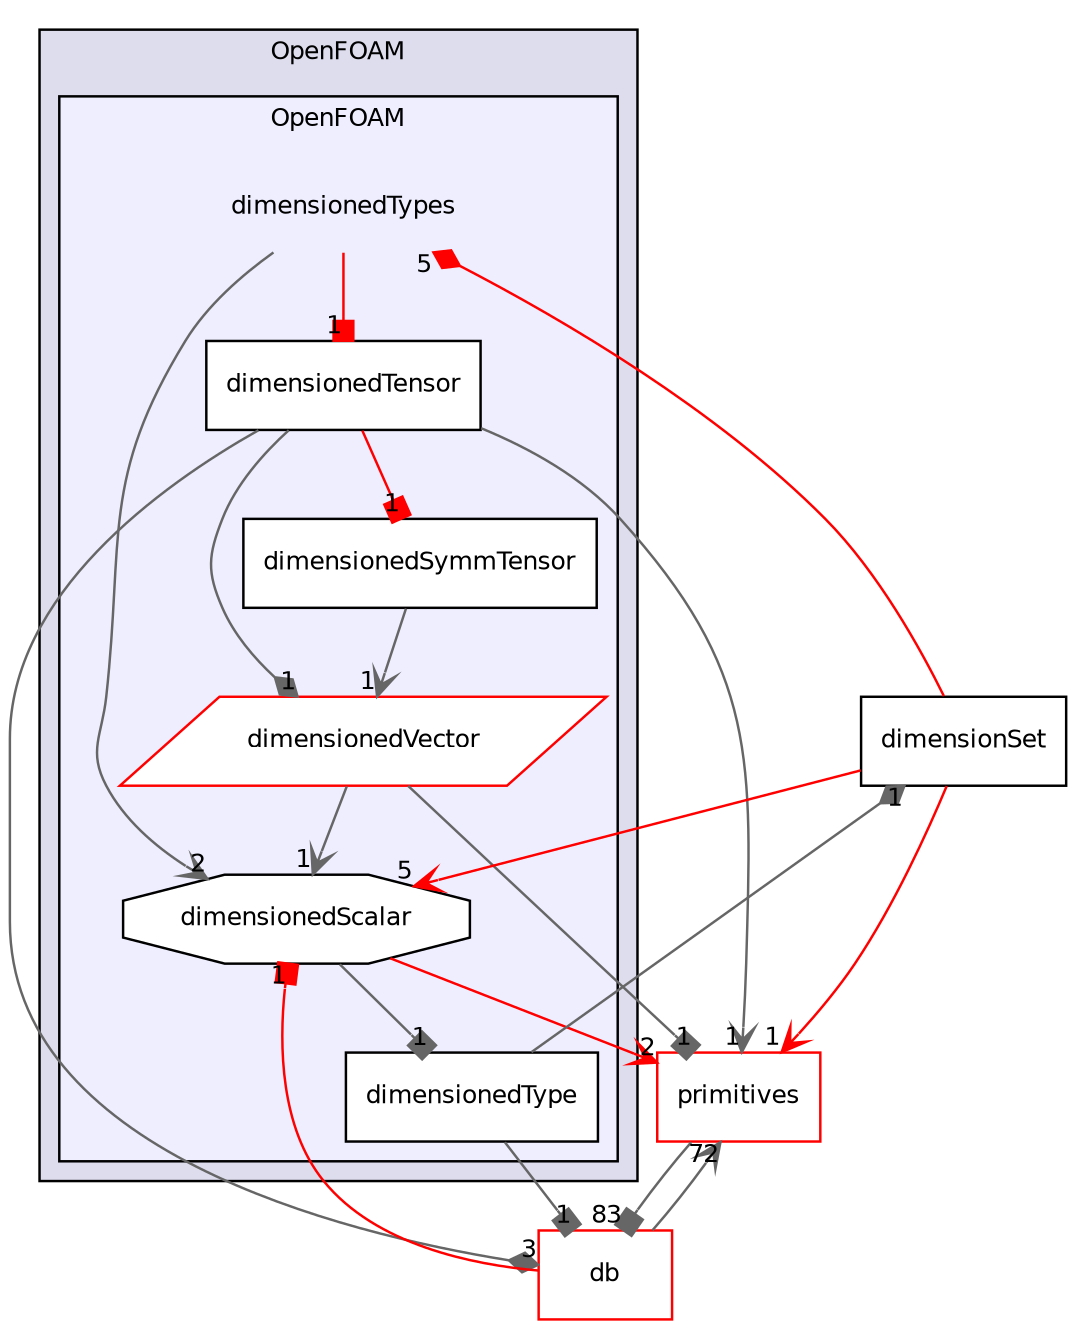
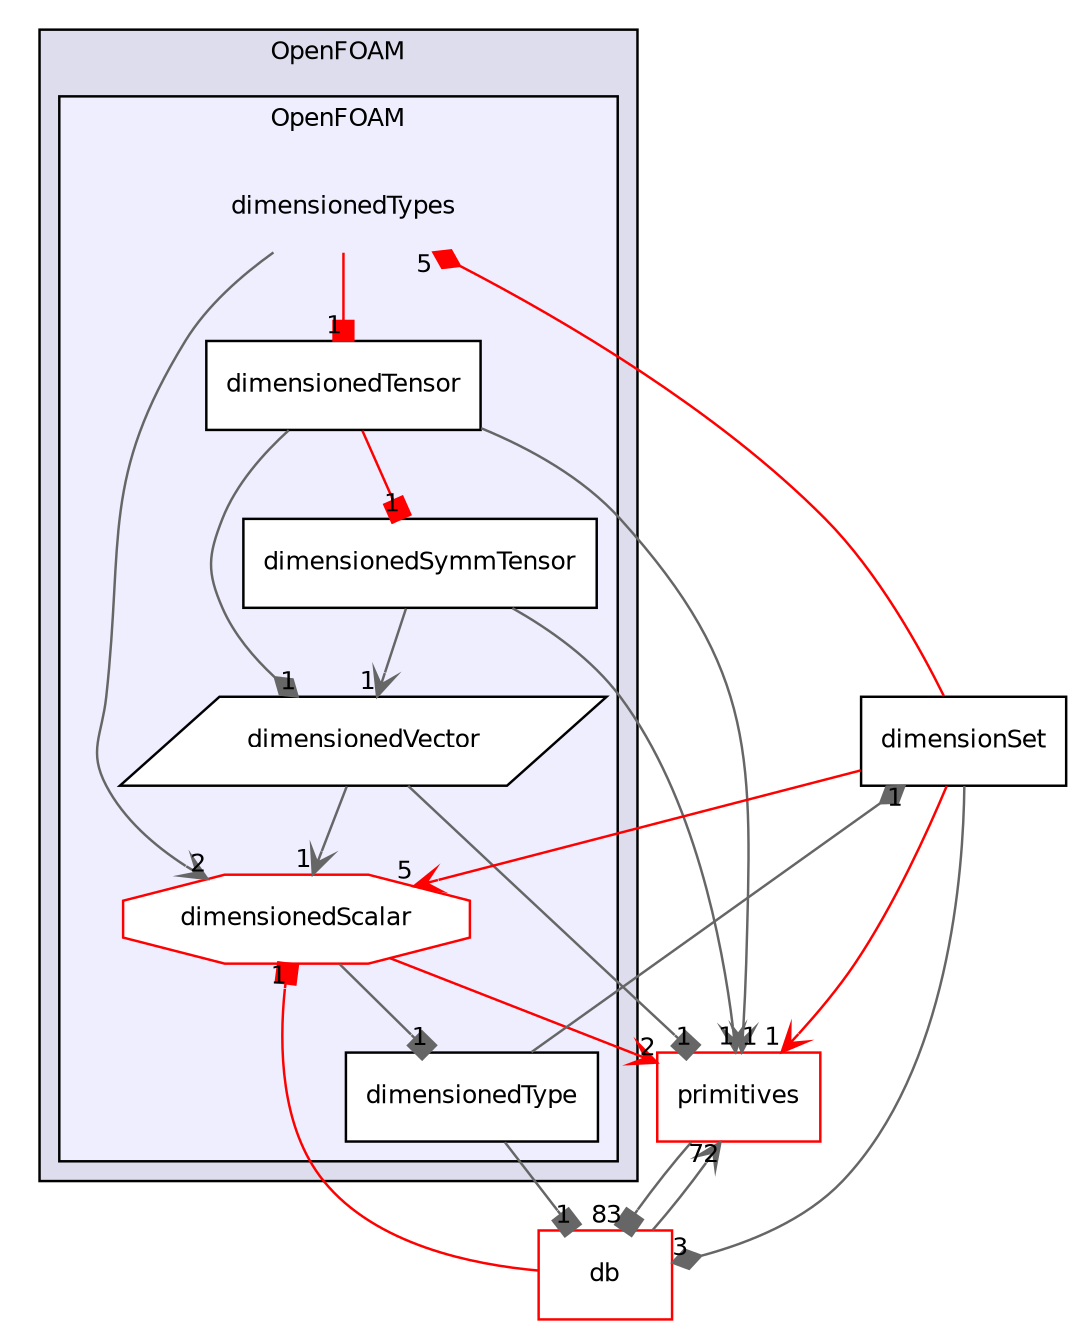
(363, 741) -> (363, 741)
none -> (672, 789)
(296, 919) -> (296, 919)
(15, 948) -> (911, 1071)
